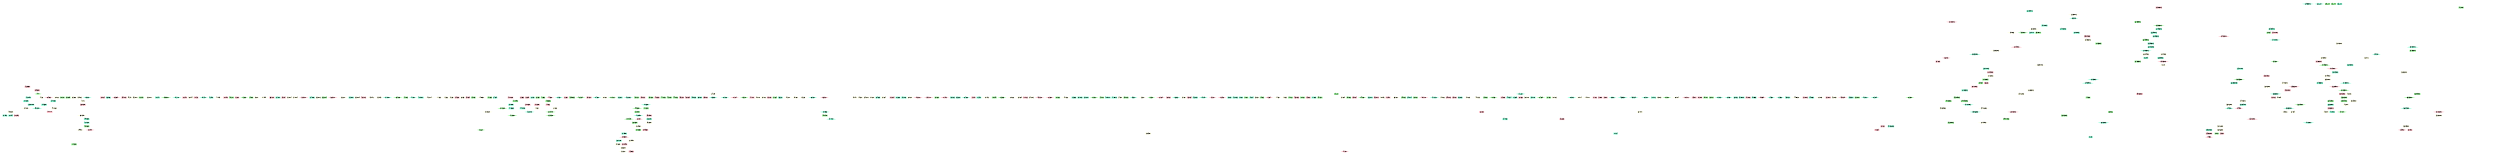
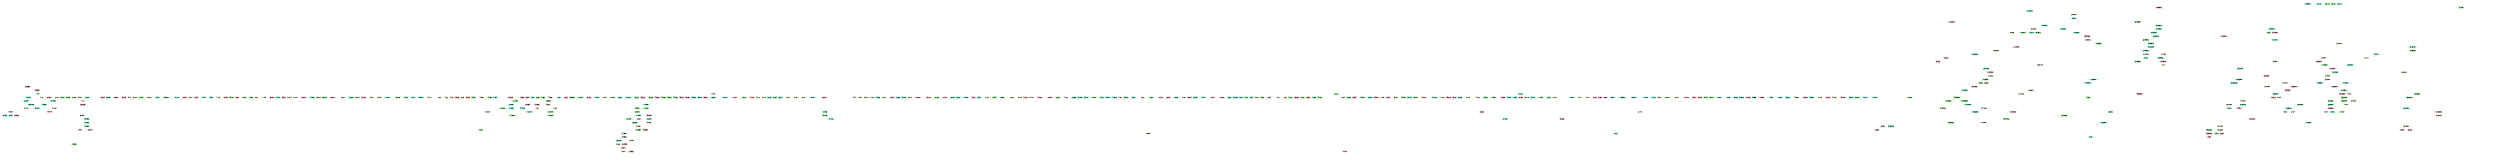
(769, 98) -> (769, 98)
